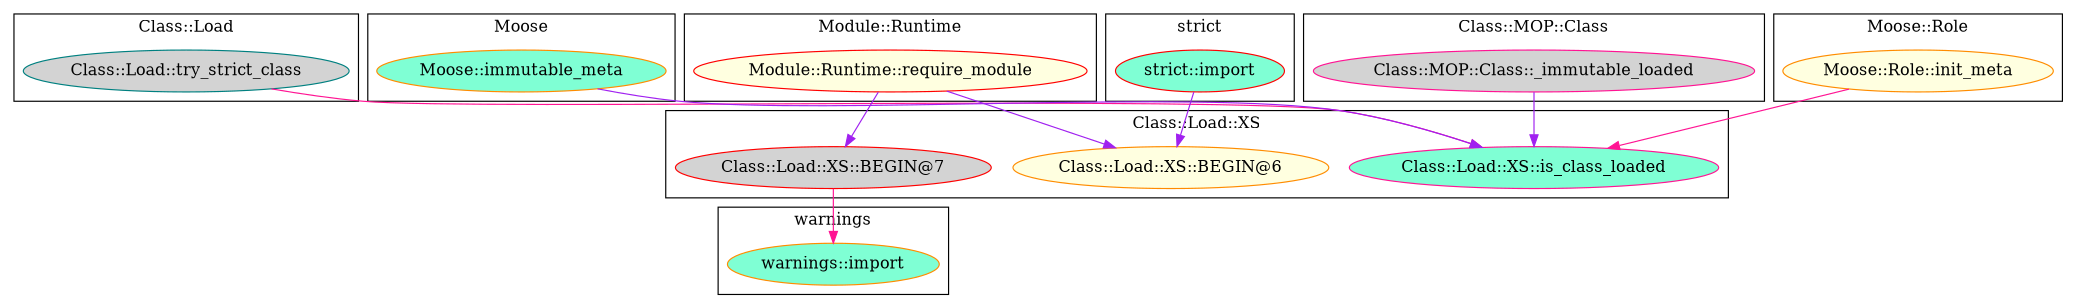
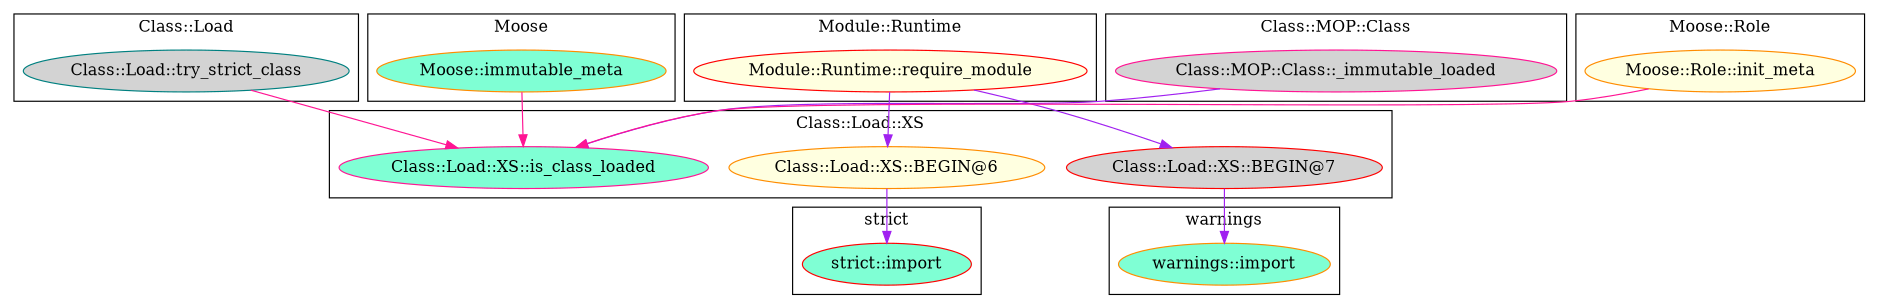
(1036, 103) -> (523, 118)
(1186, 118) -> (887, 214)
(833, 214) -> (1224, 214)
